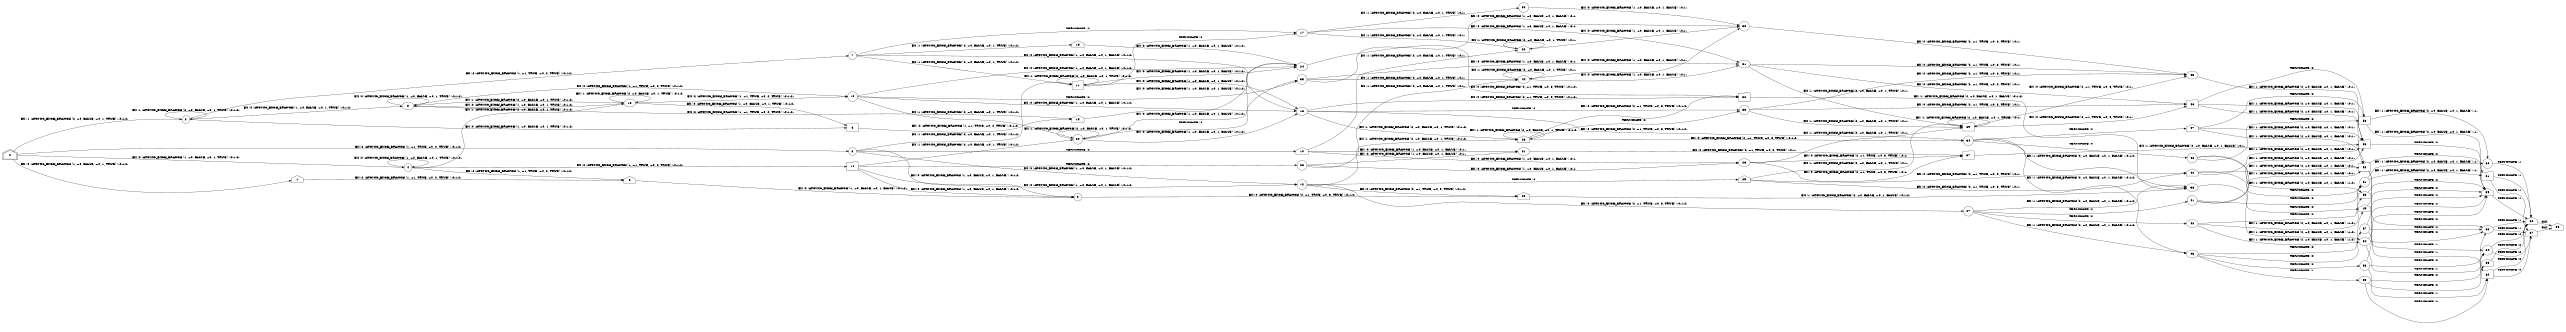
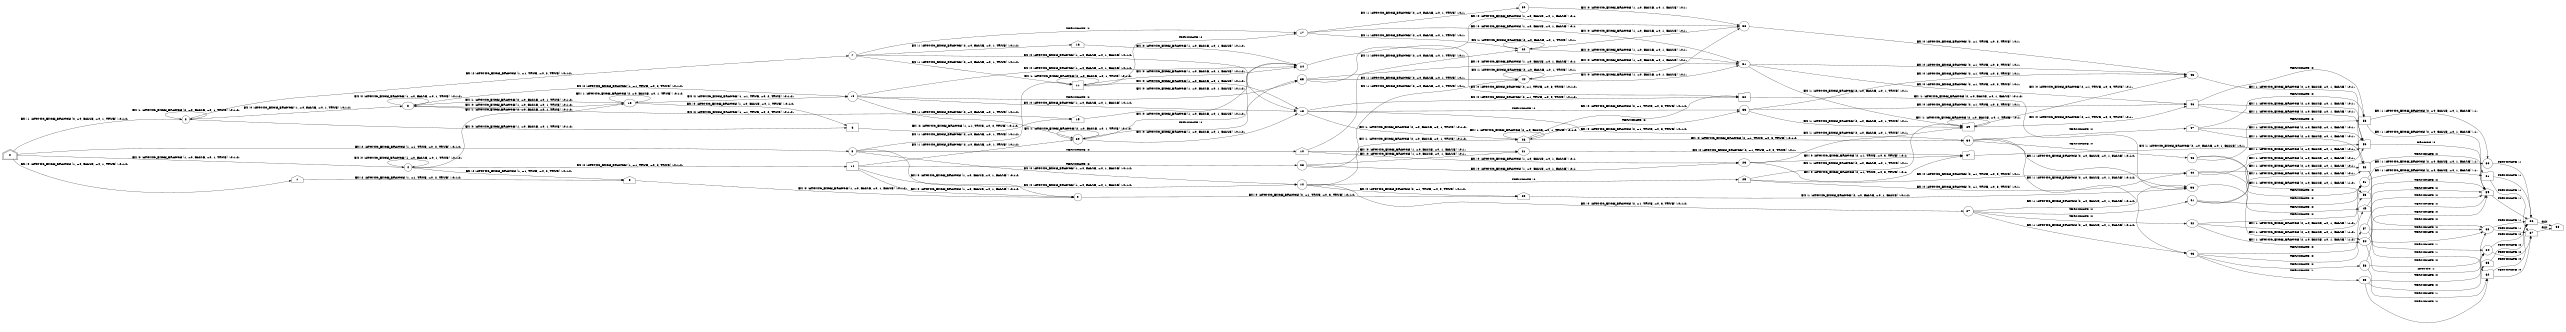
none -> (1633, 54)
(2426, 143) -> (2426, 143)
(2426, 269) -> (2426, 269)
